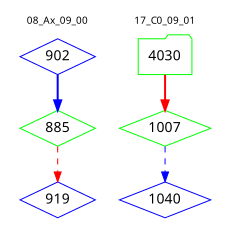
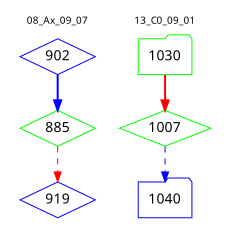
(58, 21) -> (58, 21)
(165, 21) -> (165, 21)
(165, 57) -> (165, 57)
(165, 200) -> (165, 200)
